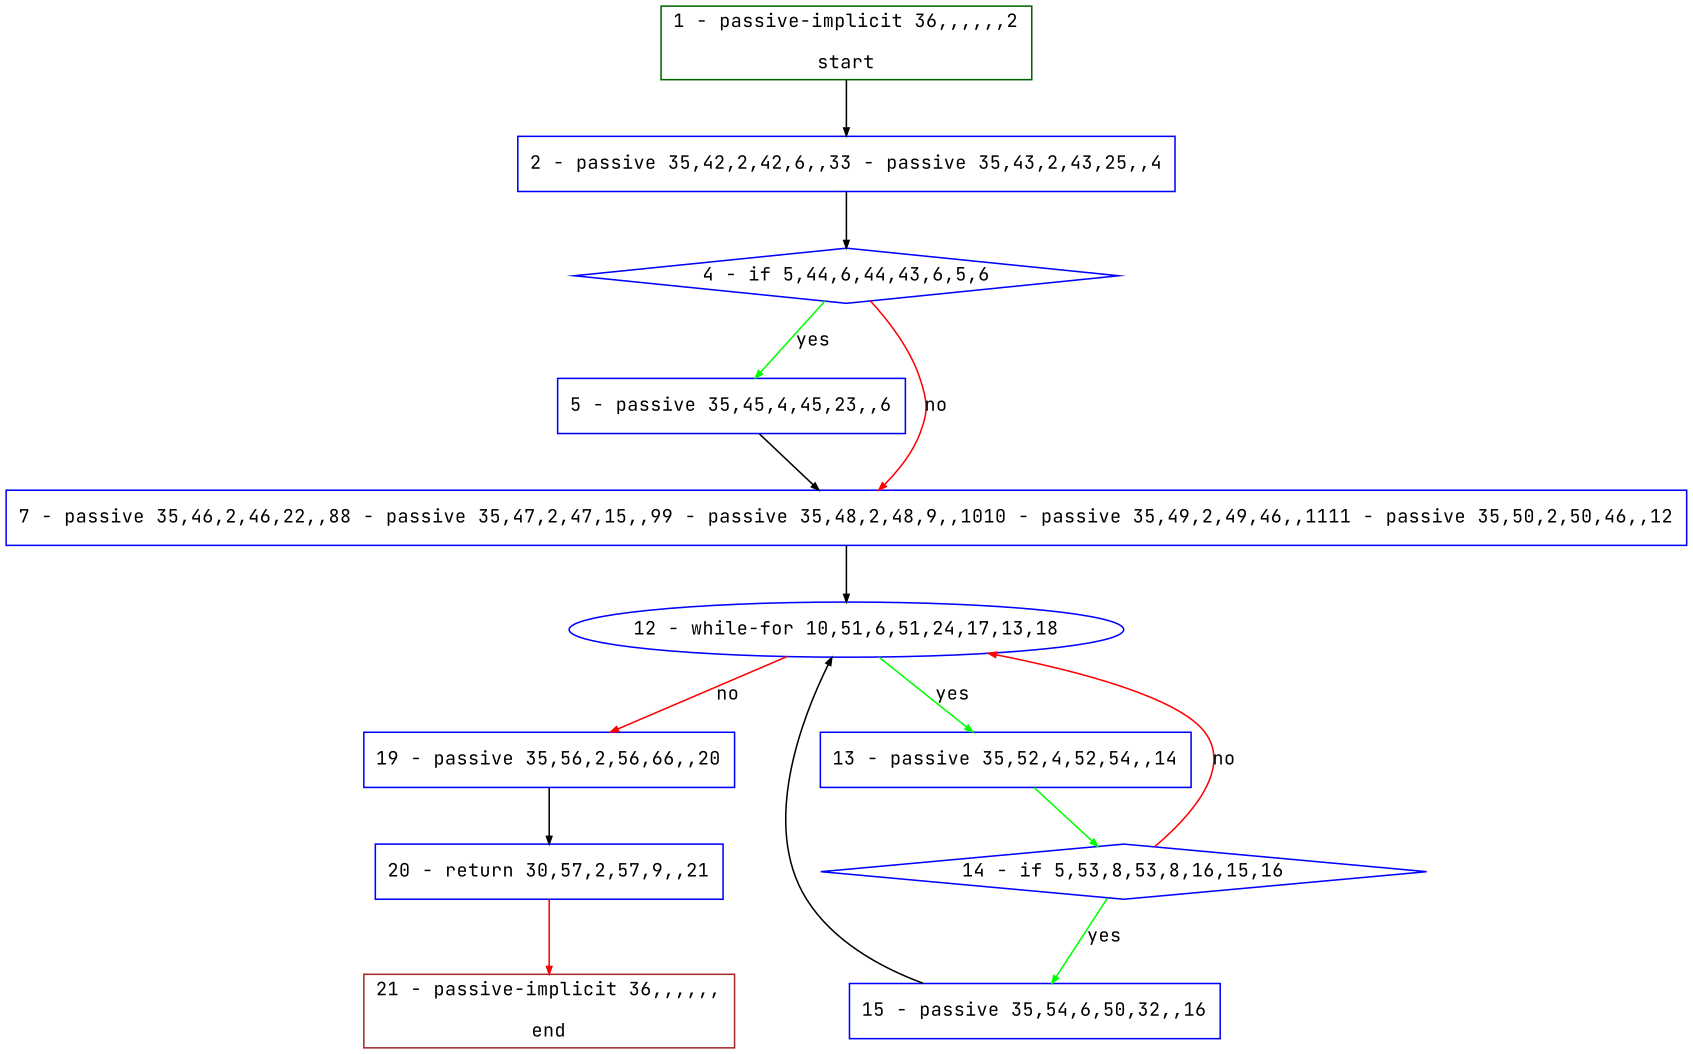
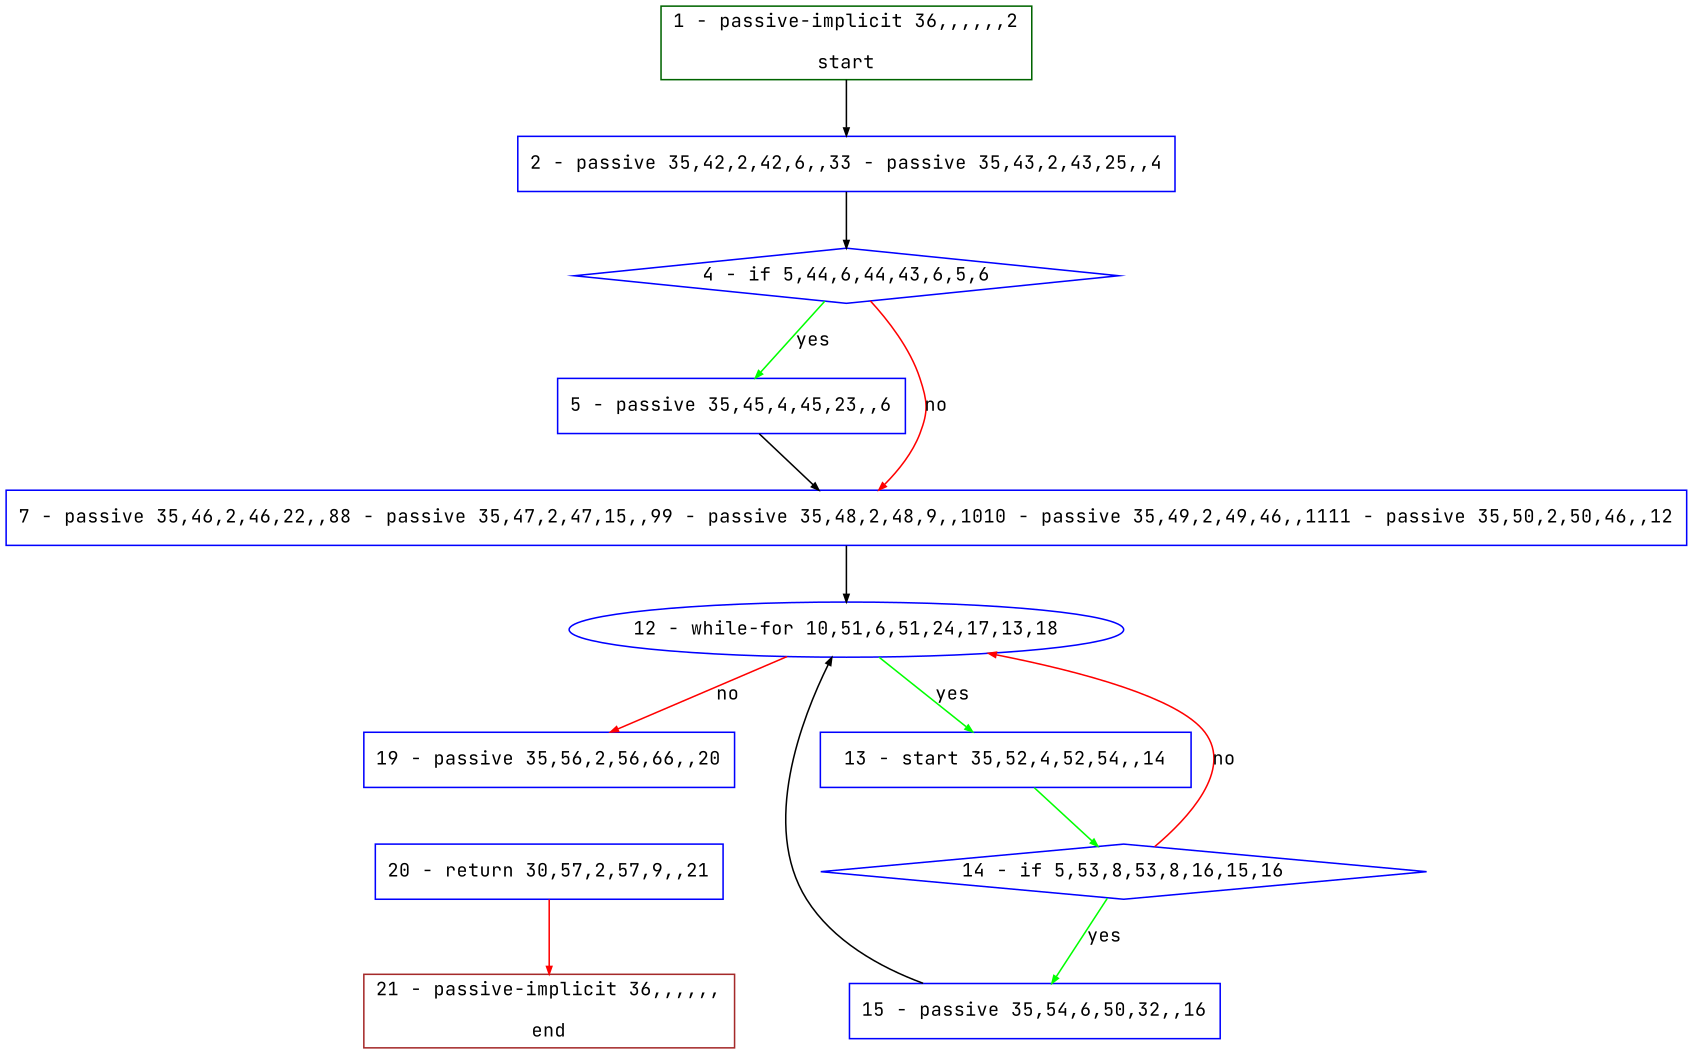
(1006, 760) -> (1006, 760)
(549, 812) -> none
